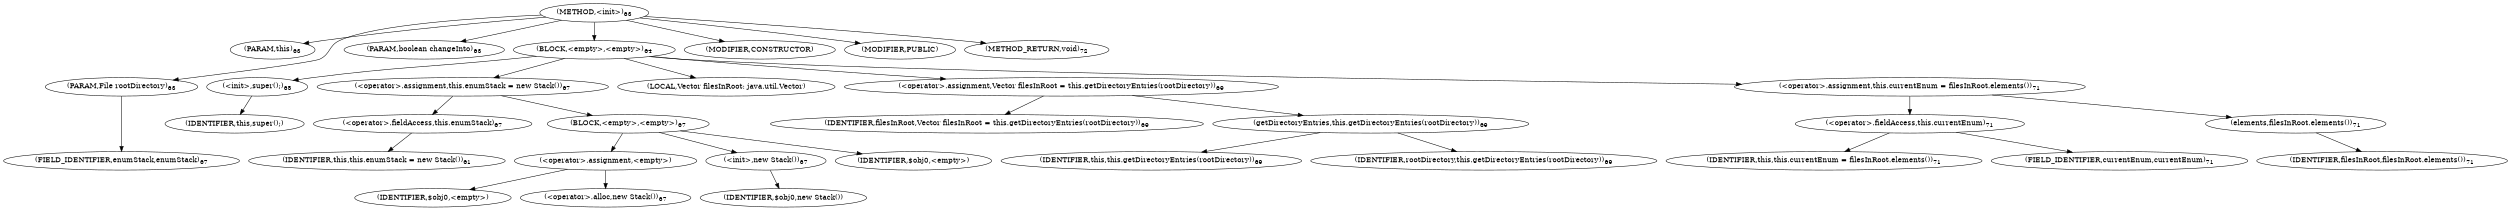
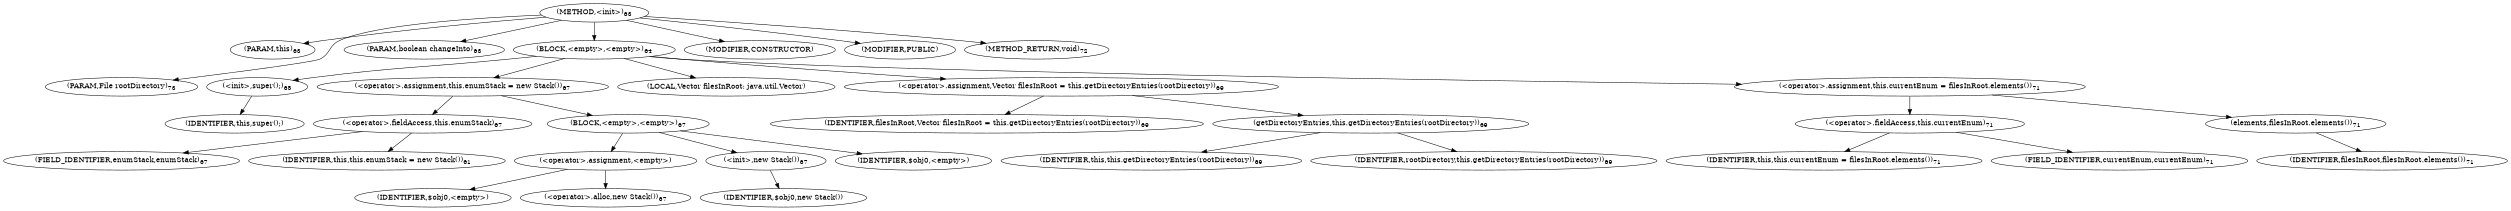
(172, 86) -> (172, 86)
(122, 121) -> (275, 142)
